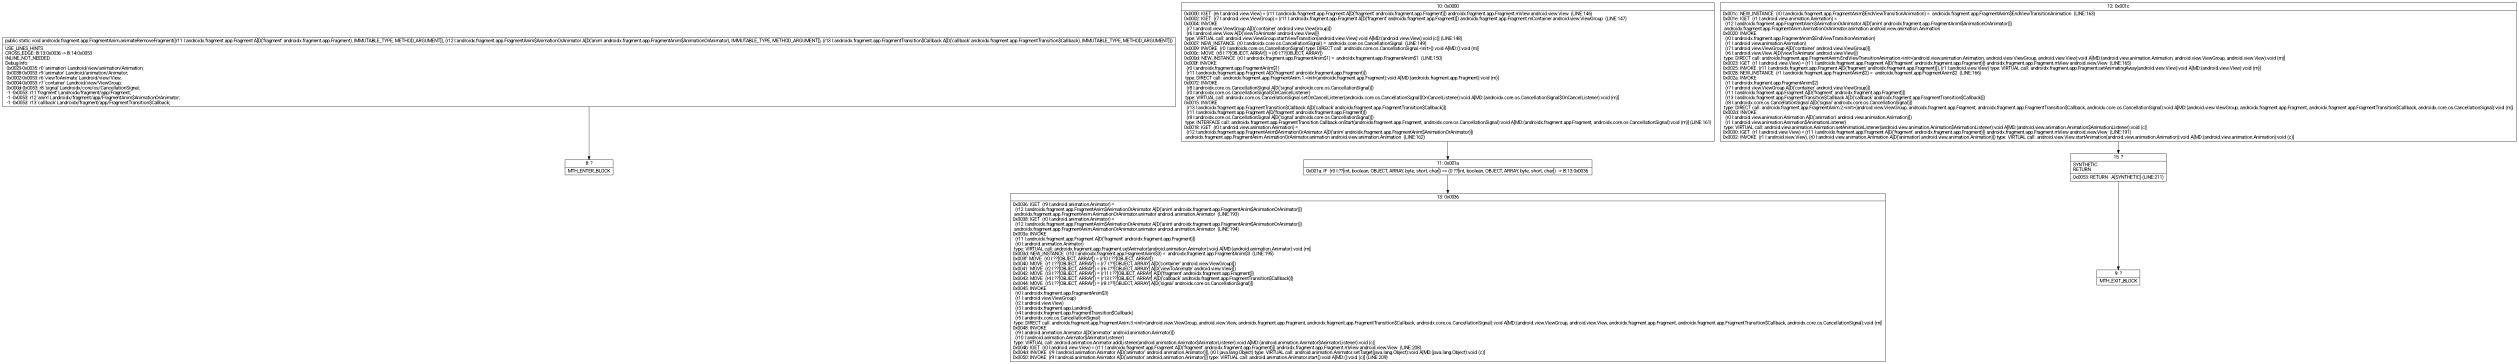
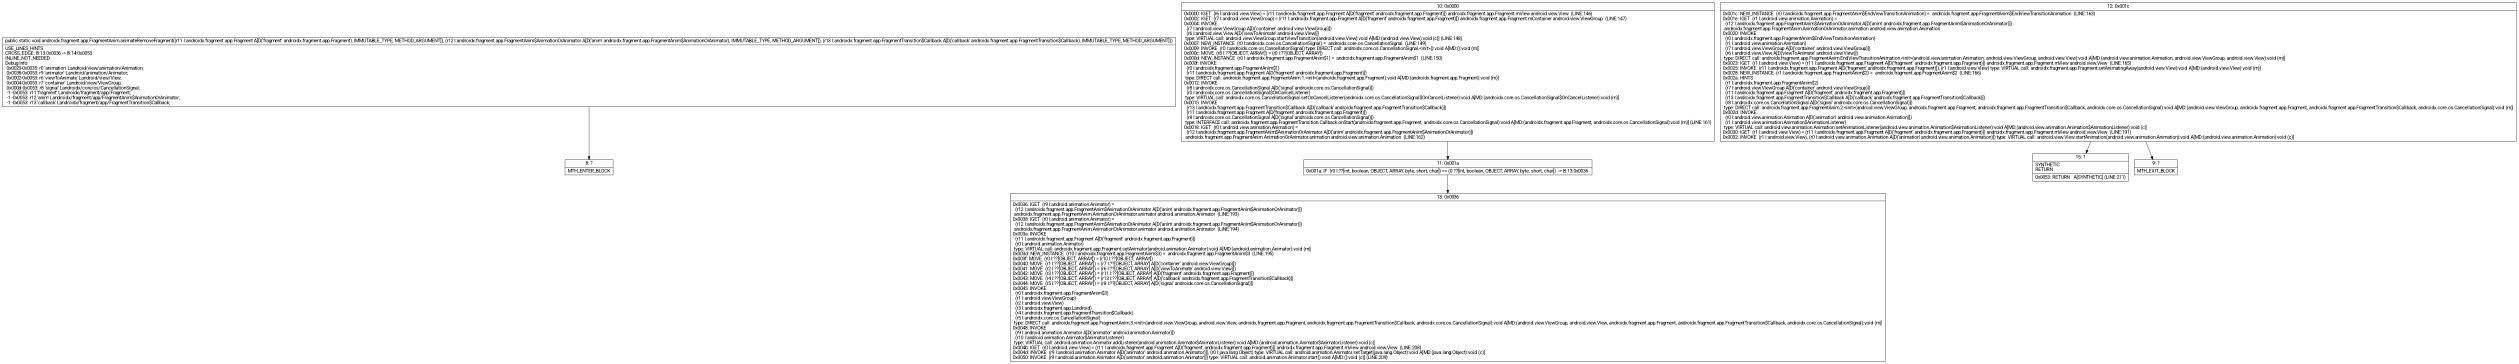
(1741, 78) -> (1739, 78)
(1202, 83) -> (1202, 83)
(2118, 224) -> (2149, 149)
